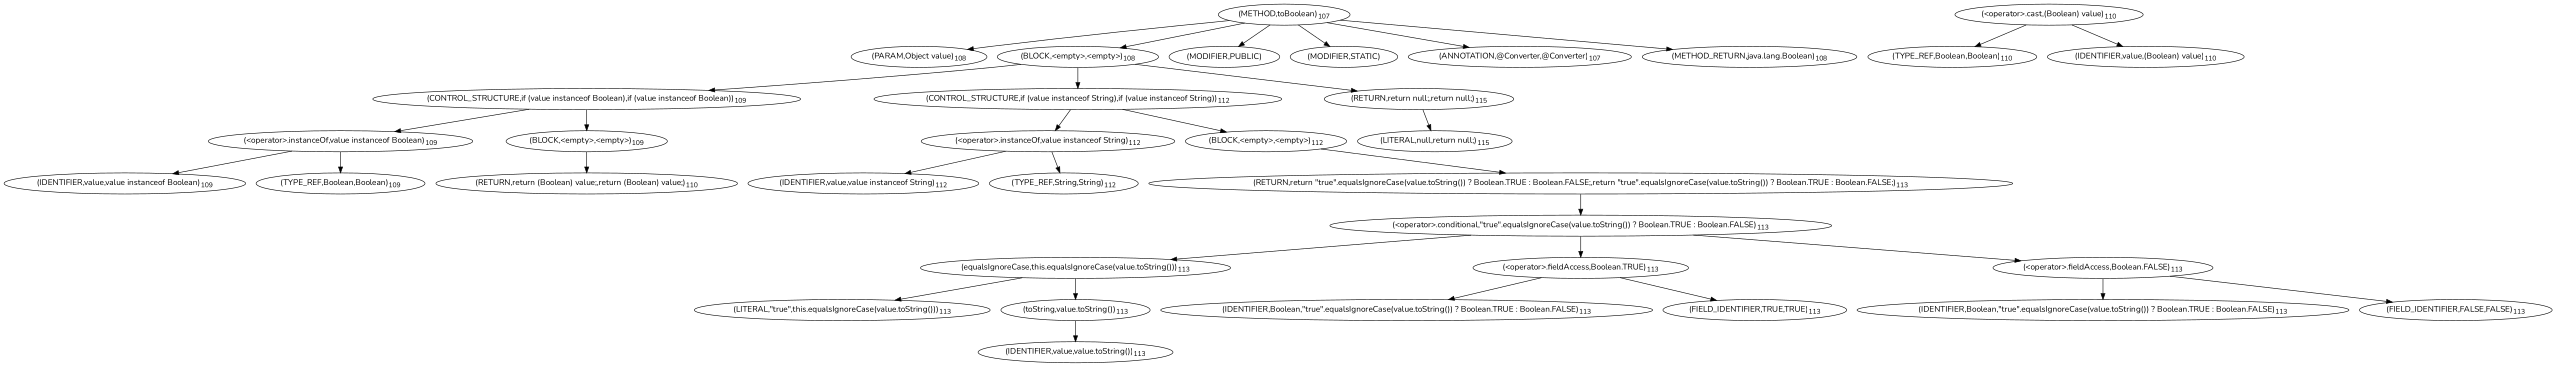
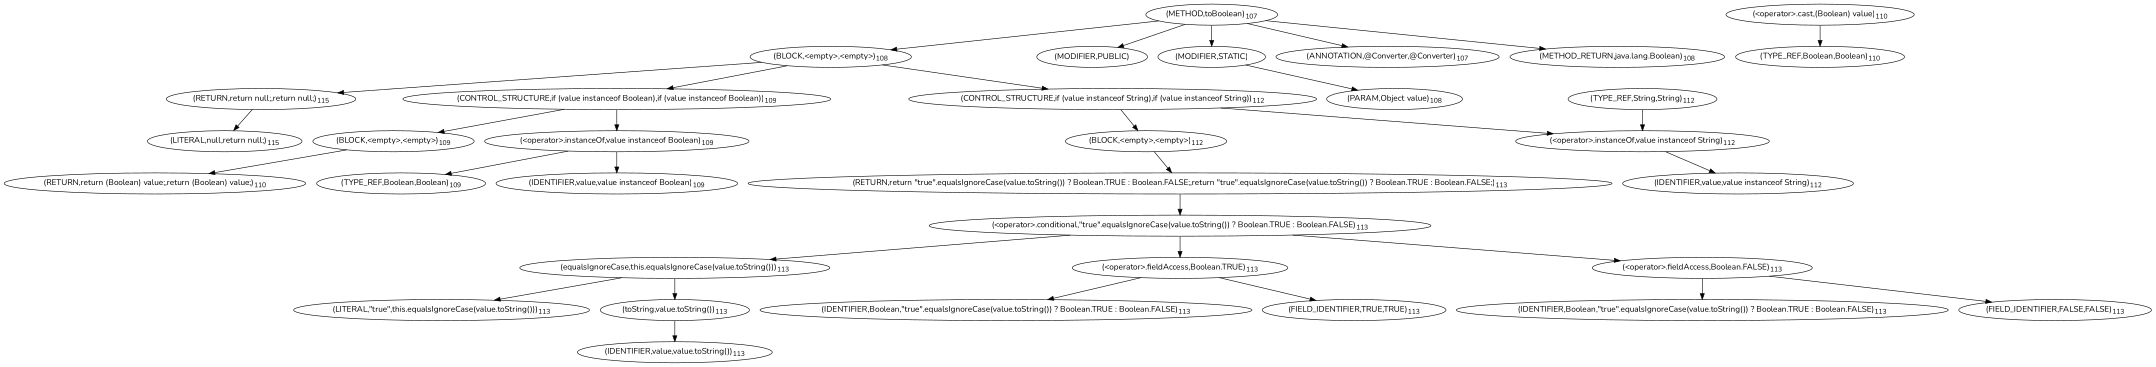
(1101, 34) -> (1299, 77)
(2146, 57) -> none
(1055, 160) -> (1643, 117)
